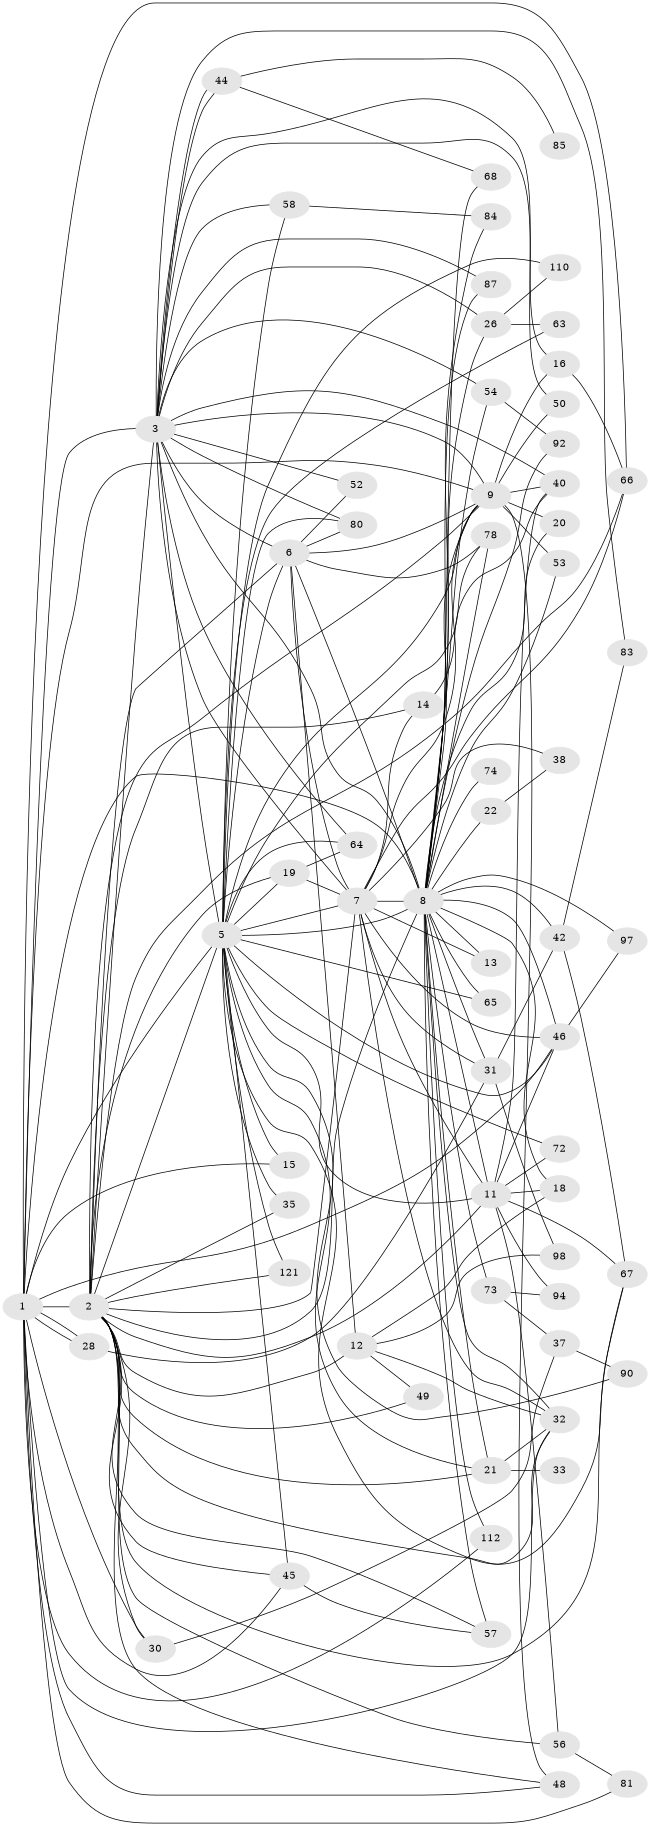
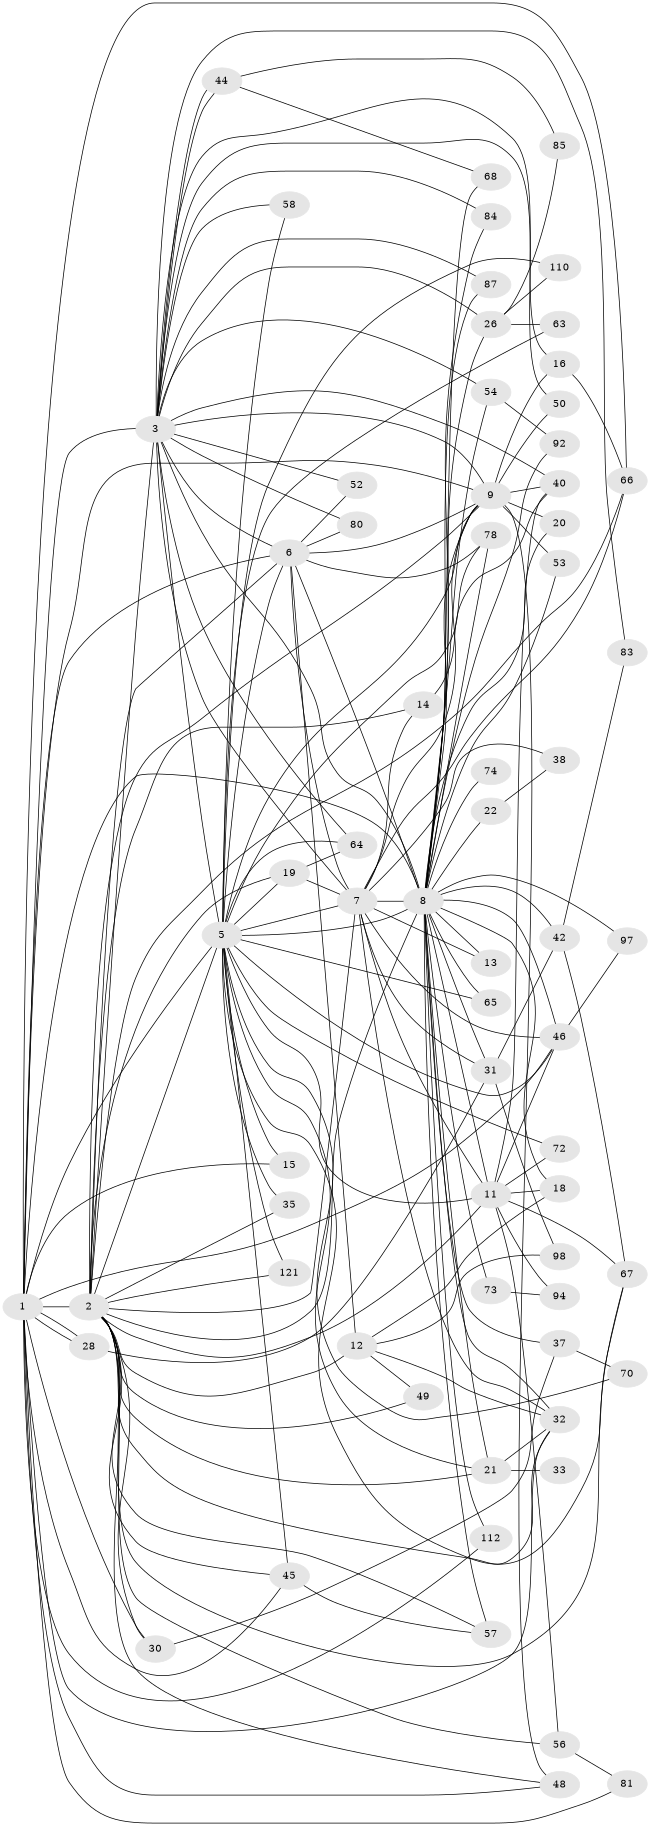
(390, 211) -> (231, 182)
none -> (540, 240)
none -> (67, 667)
(240, 678) -> none
(526, 1318) -> (442, 1153)
(627, 1374) -> (627, 1374)
